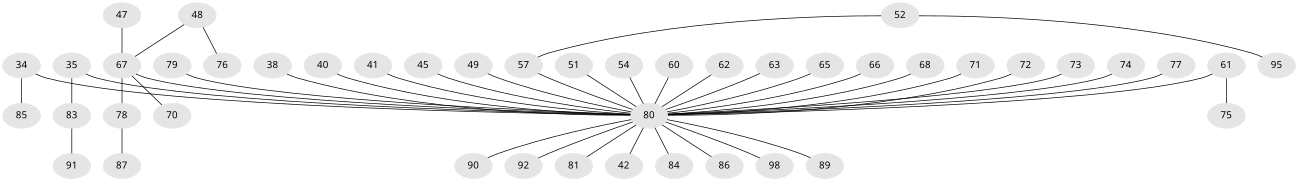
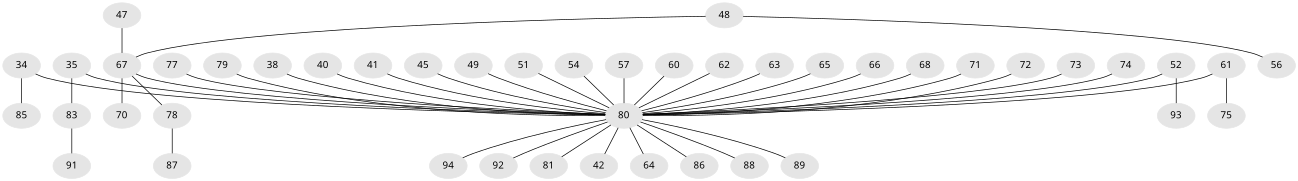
(708, 25) -> (904, 105)
(222, 66) -> (1277, 66)
(1277, 66) -> (1176, 116)
(473, 166) -> (448, 166)
(674, 166) -> (649, 166)
(775, 166) -> (750, 166)
